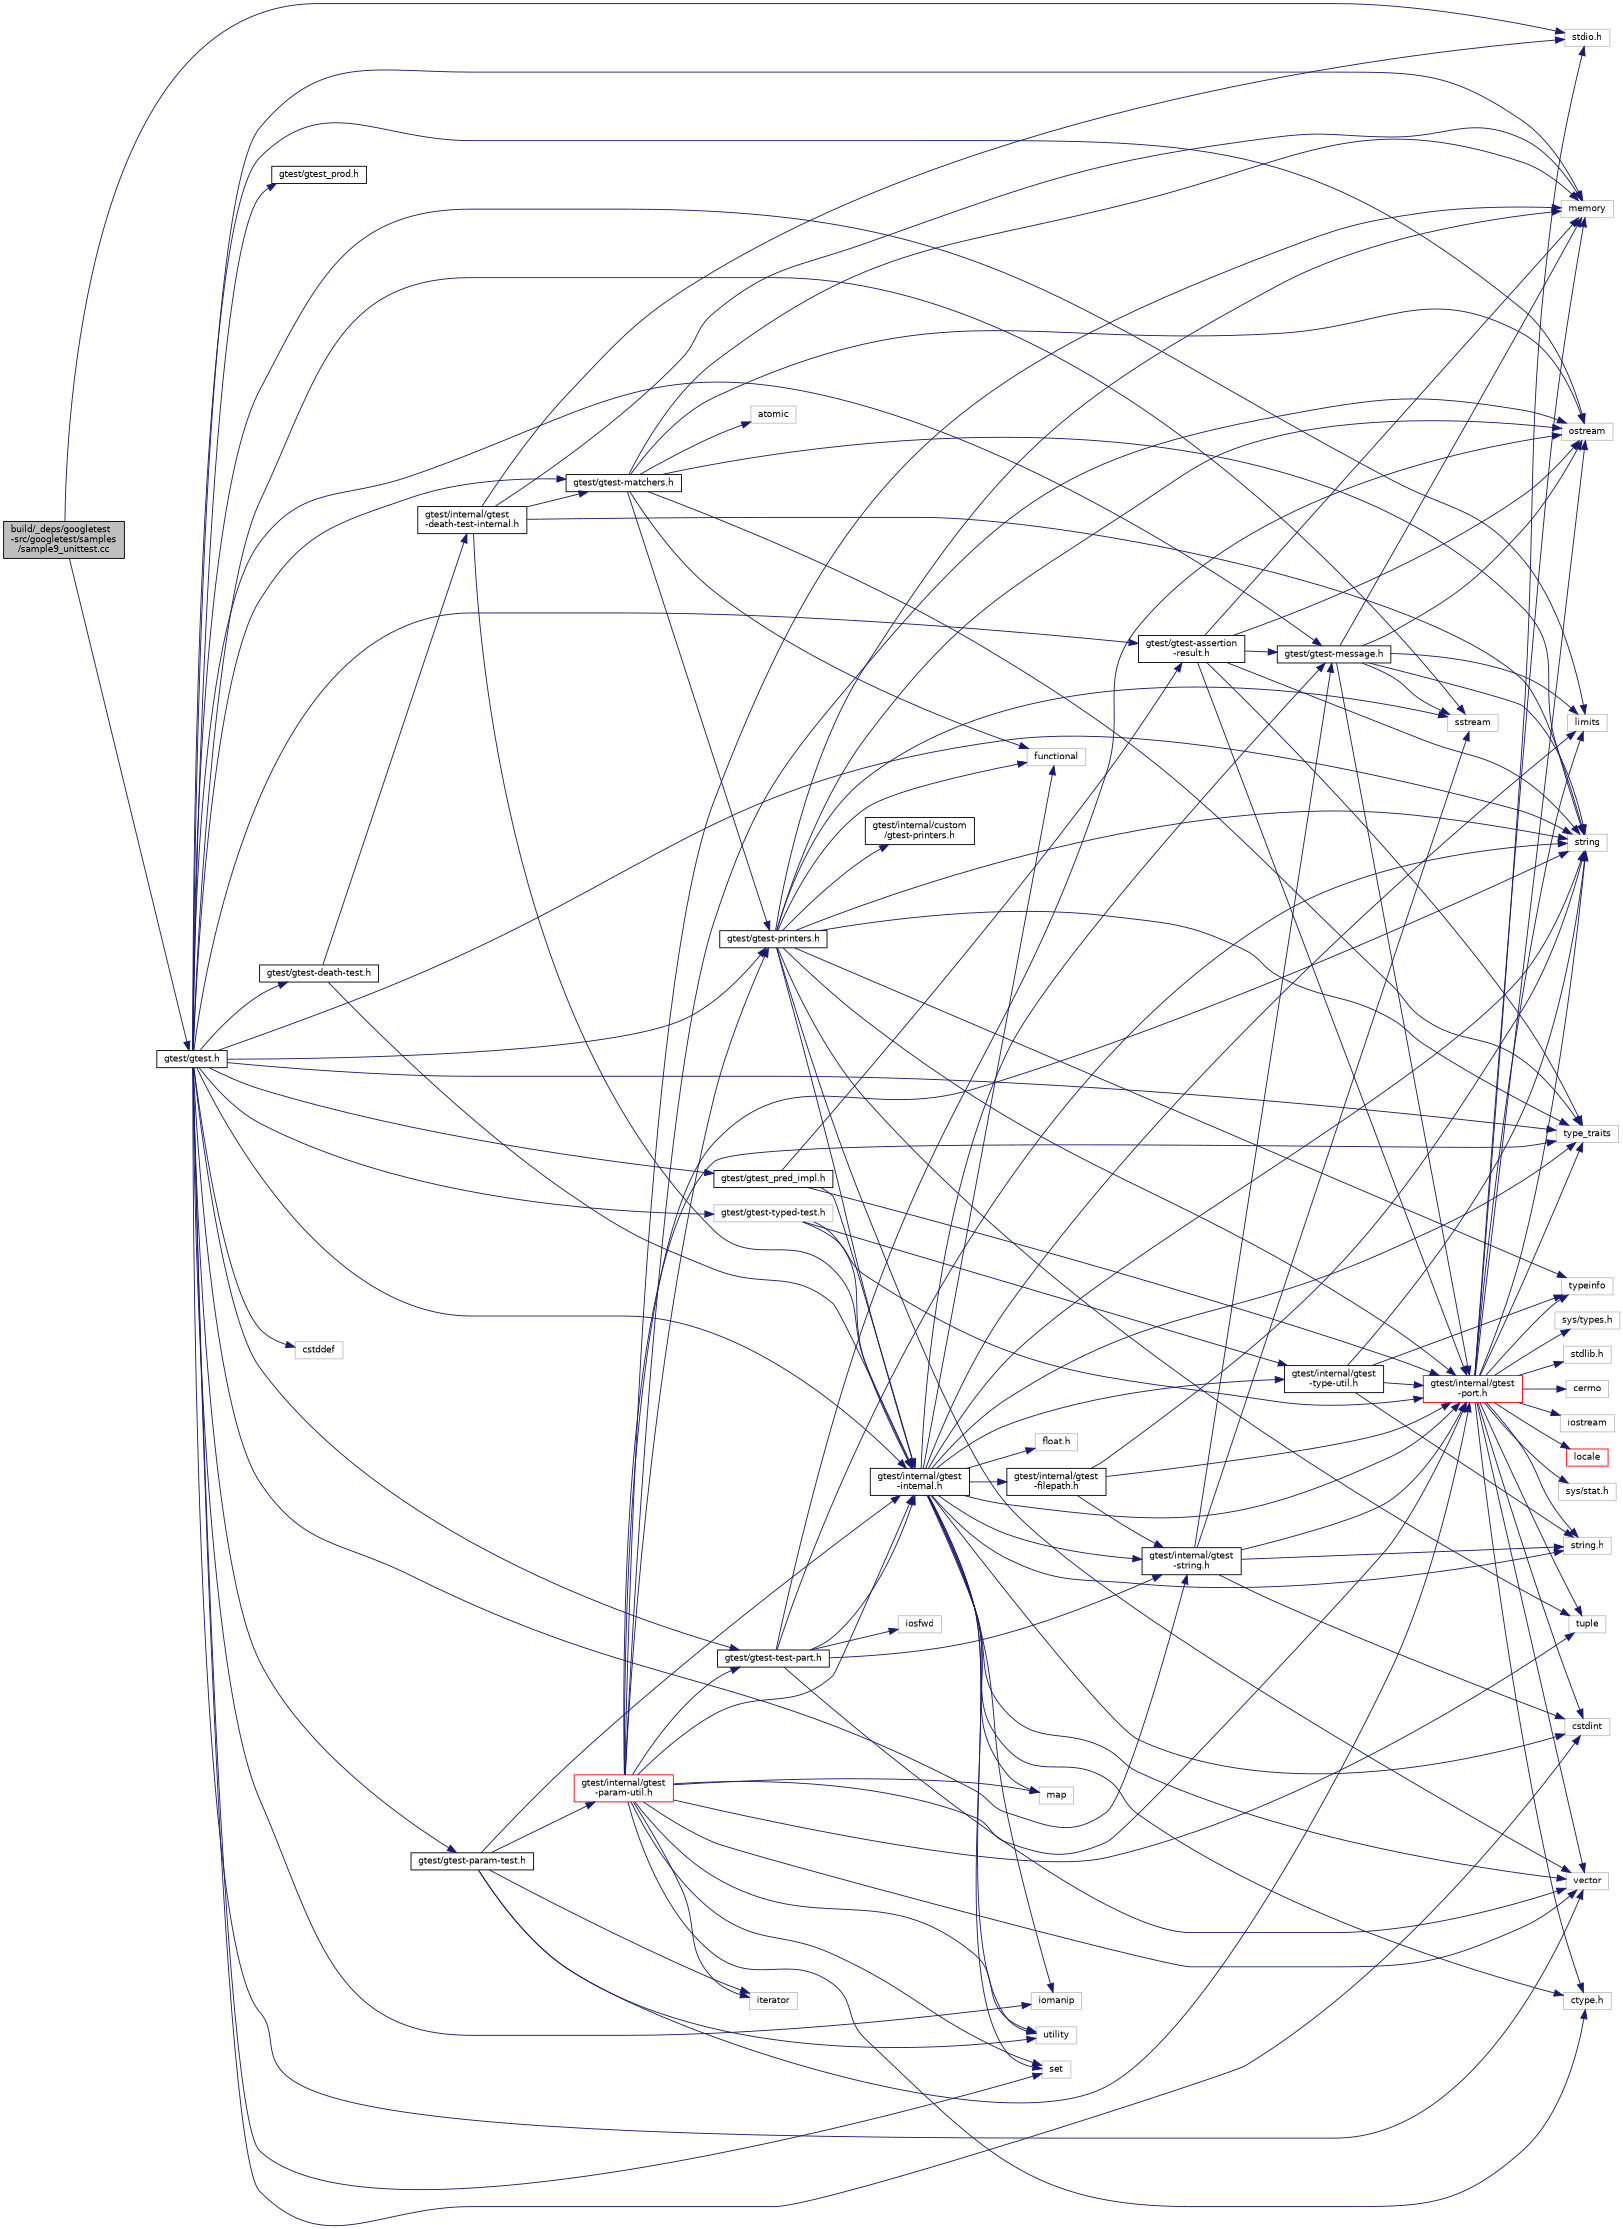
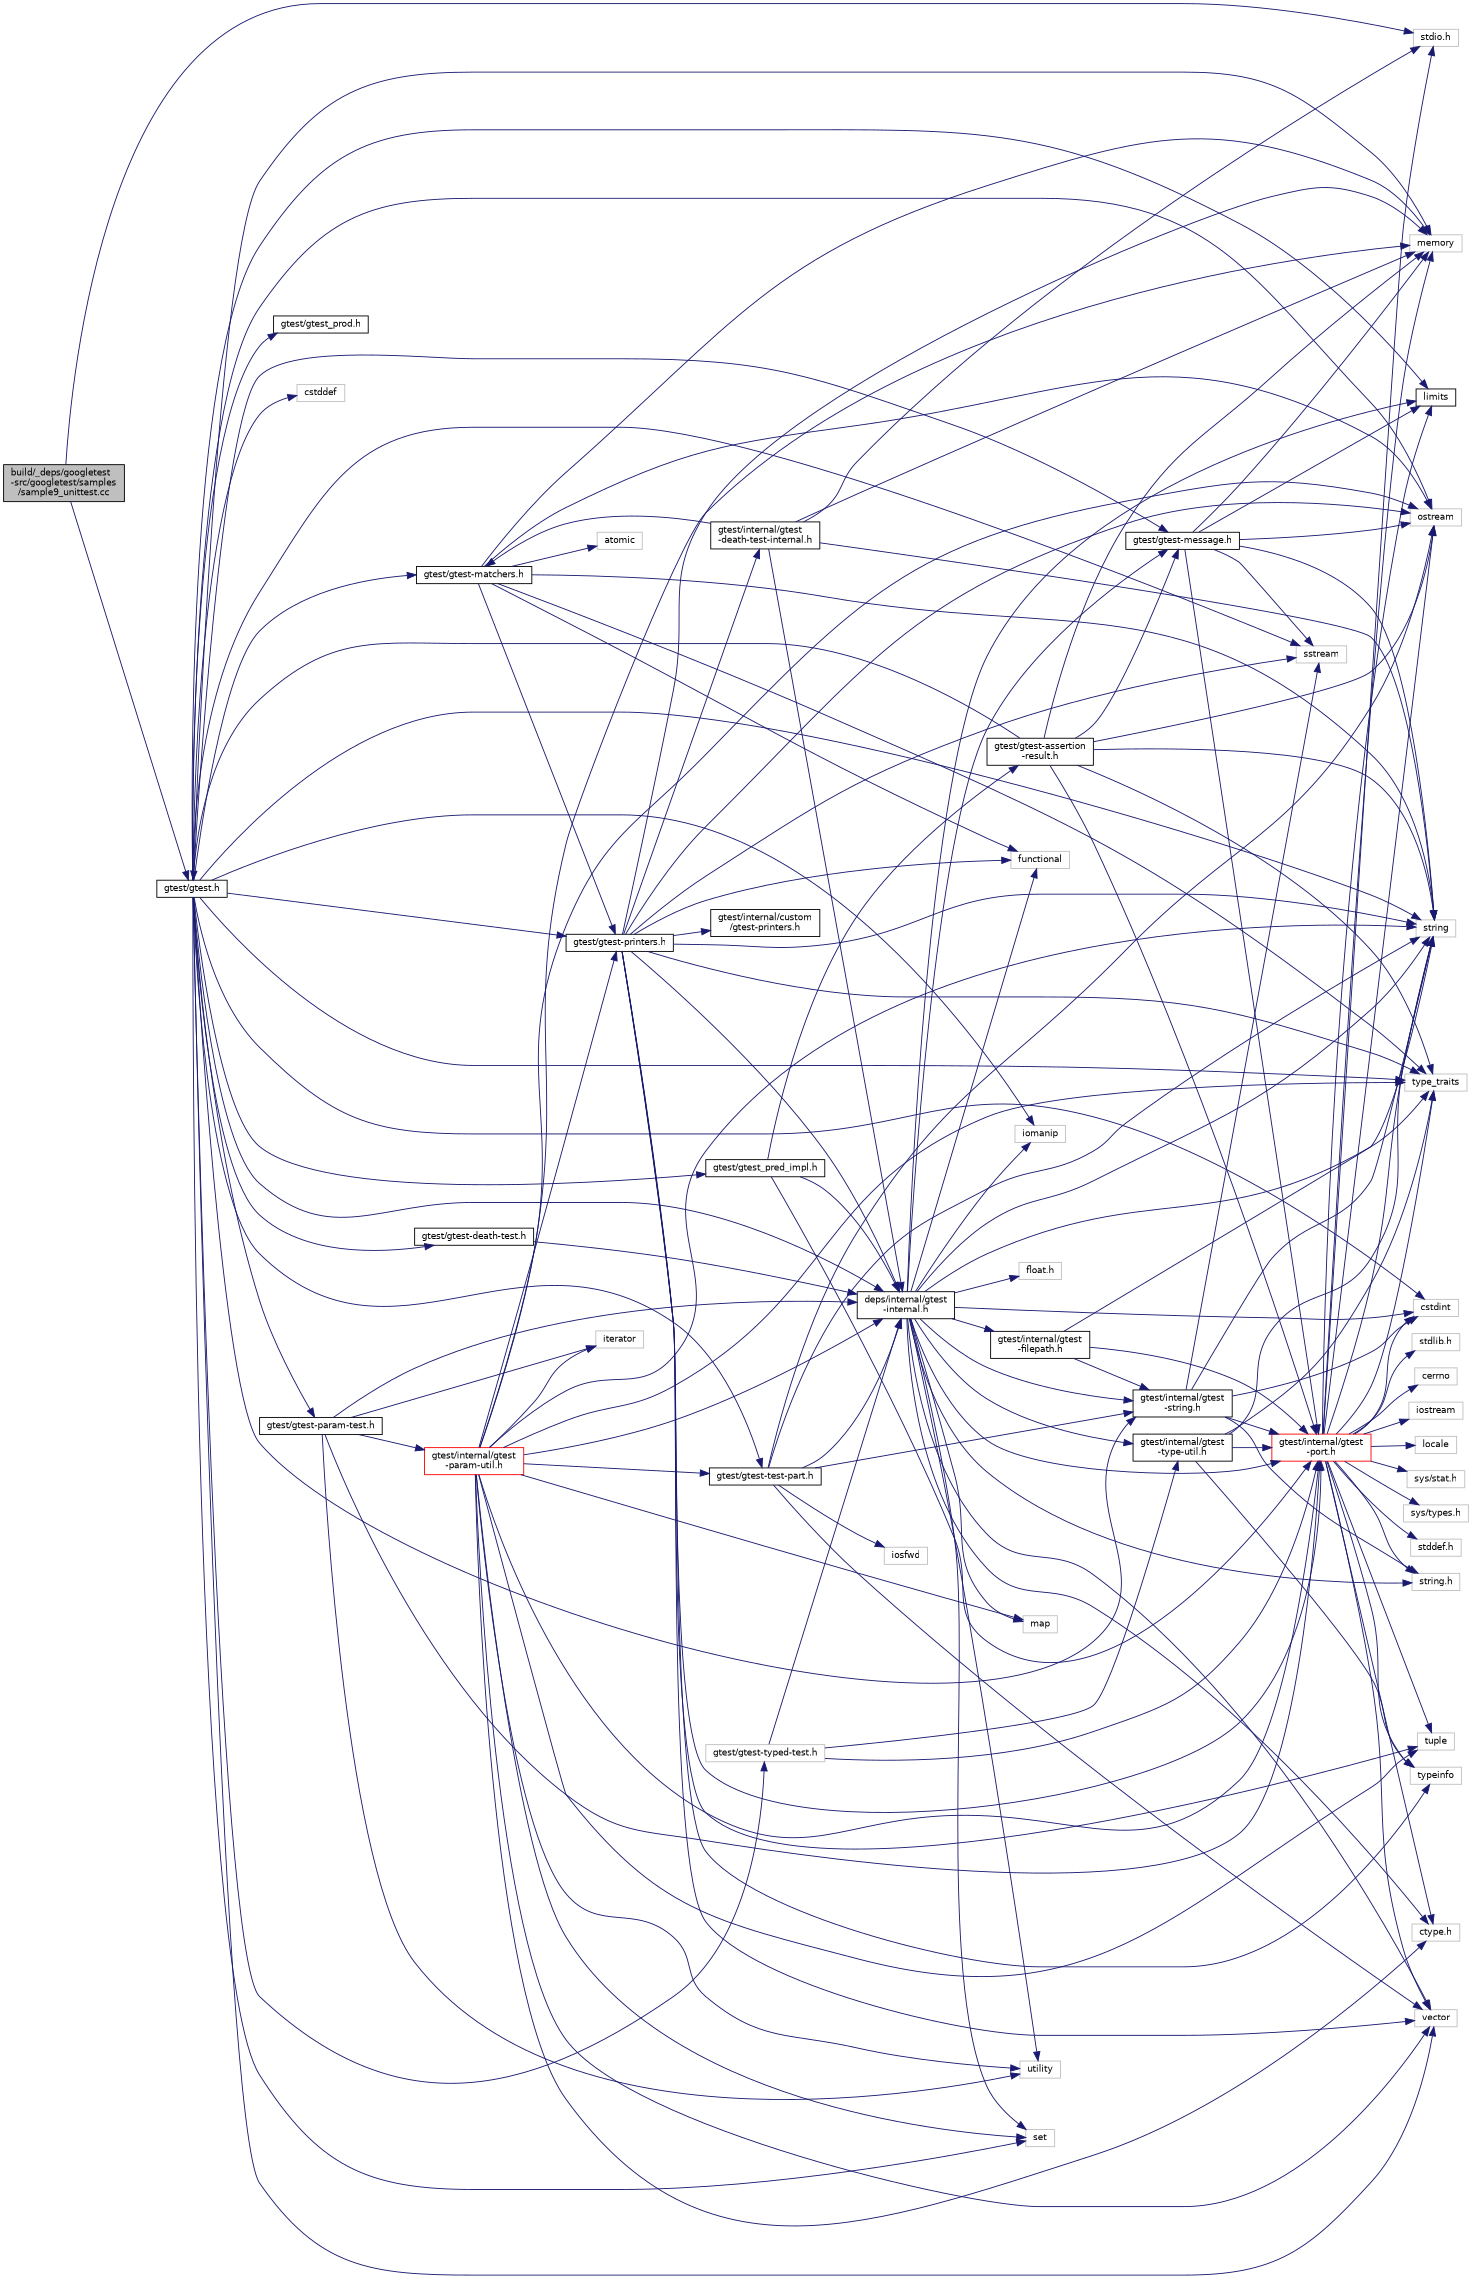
(521, 613) -> (549, 644)
(1587, 723) -> (1436, 398)
(393, 754) -> (690, 746)
(1263, 1110) -> (1359, 1196)
(1587, 1458) -> (1436, 1445)
(1466, 1466) -> (1361, 1300)
(920, 1482) -> (906, 1305)
none -> (1436, 1548)
